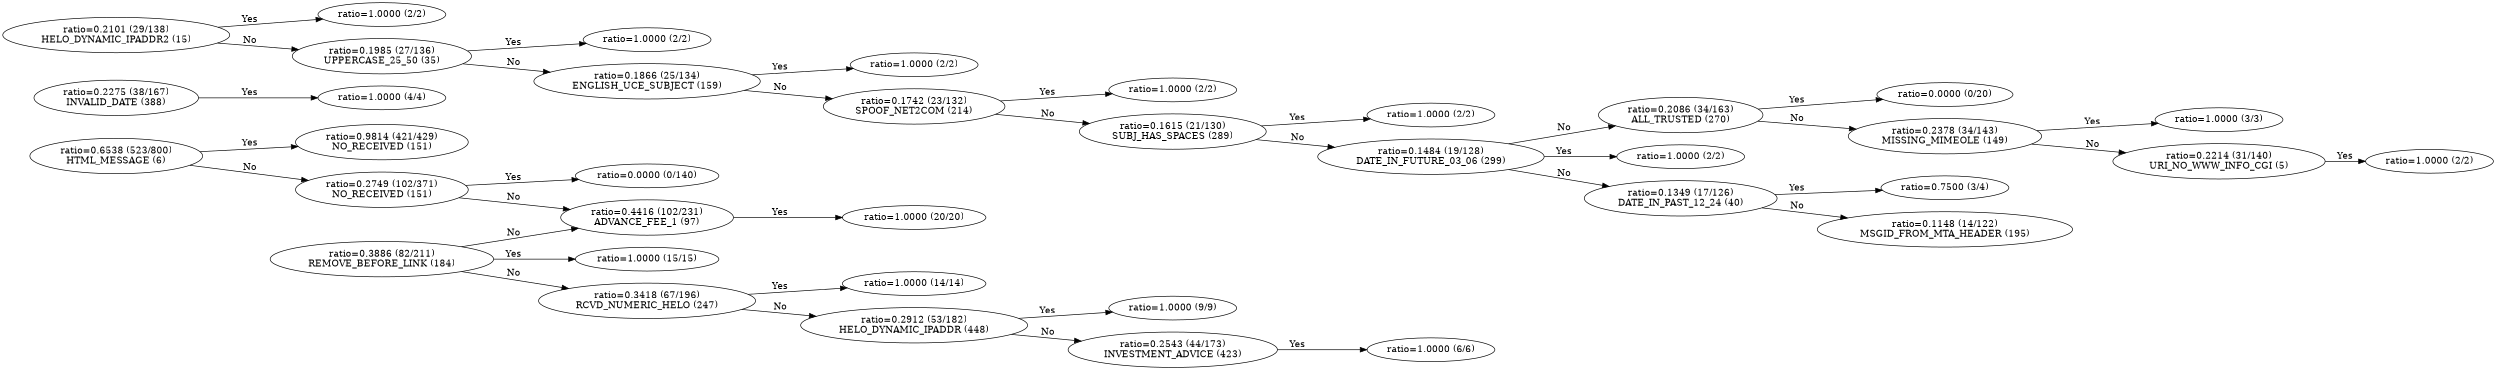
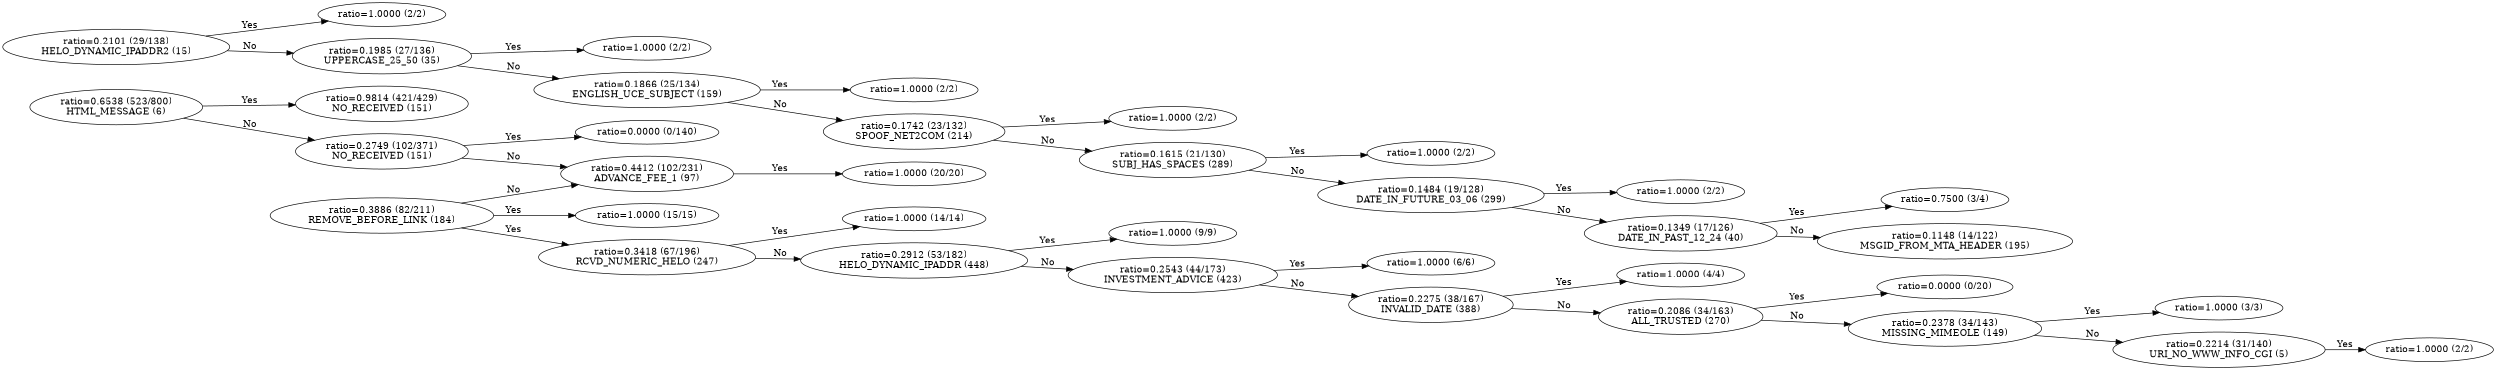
(1559, 135) -> (1553, 311)
(647, 218) -> (647, 174)
(514, 273) -> (514, 230)
none -> (1306, 290)
